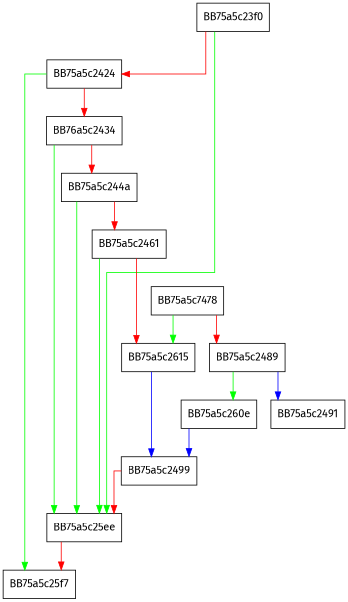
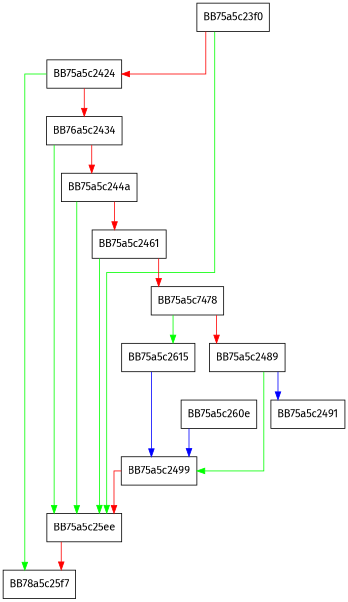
(136, 297) -> (159, 267)
(233, 382) -> (264, 451)
(39, 584) -> (39, 584)
